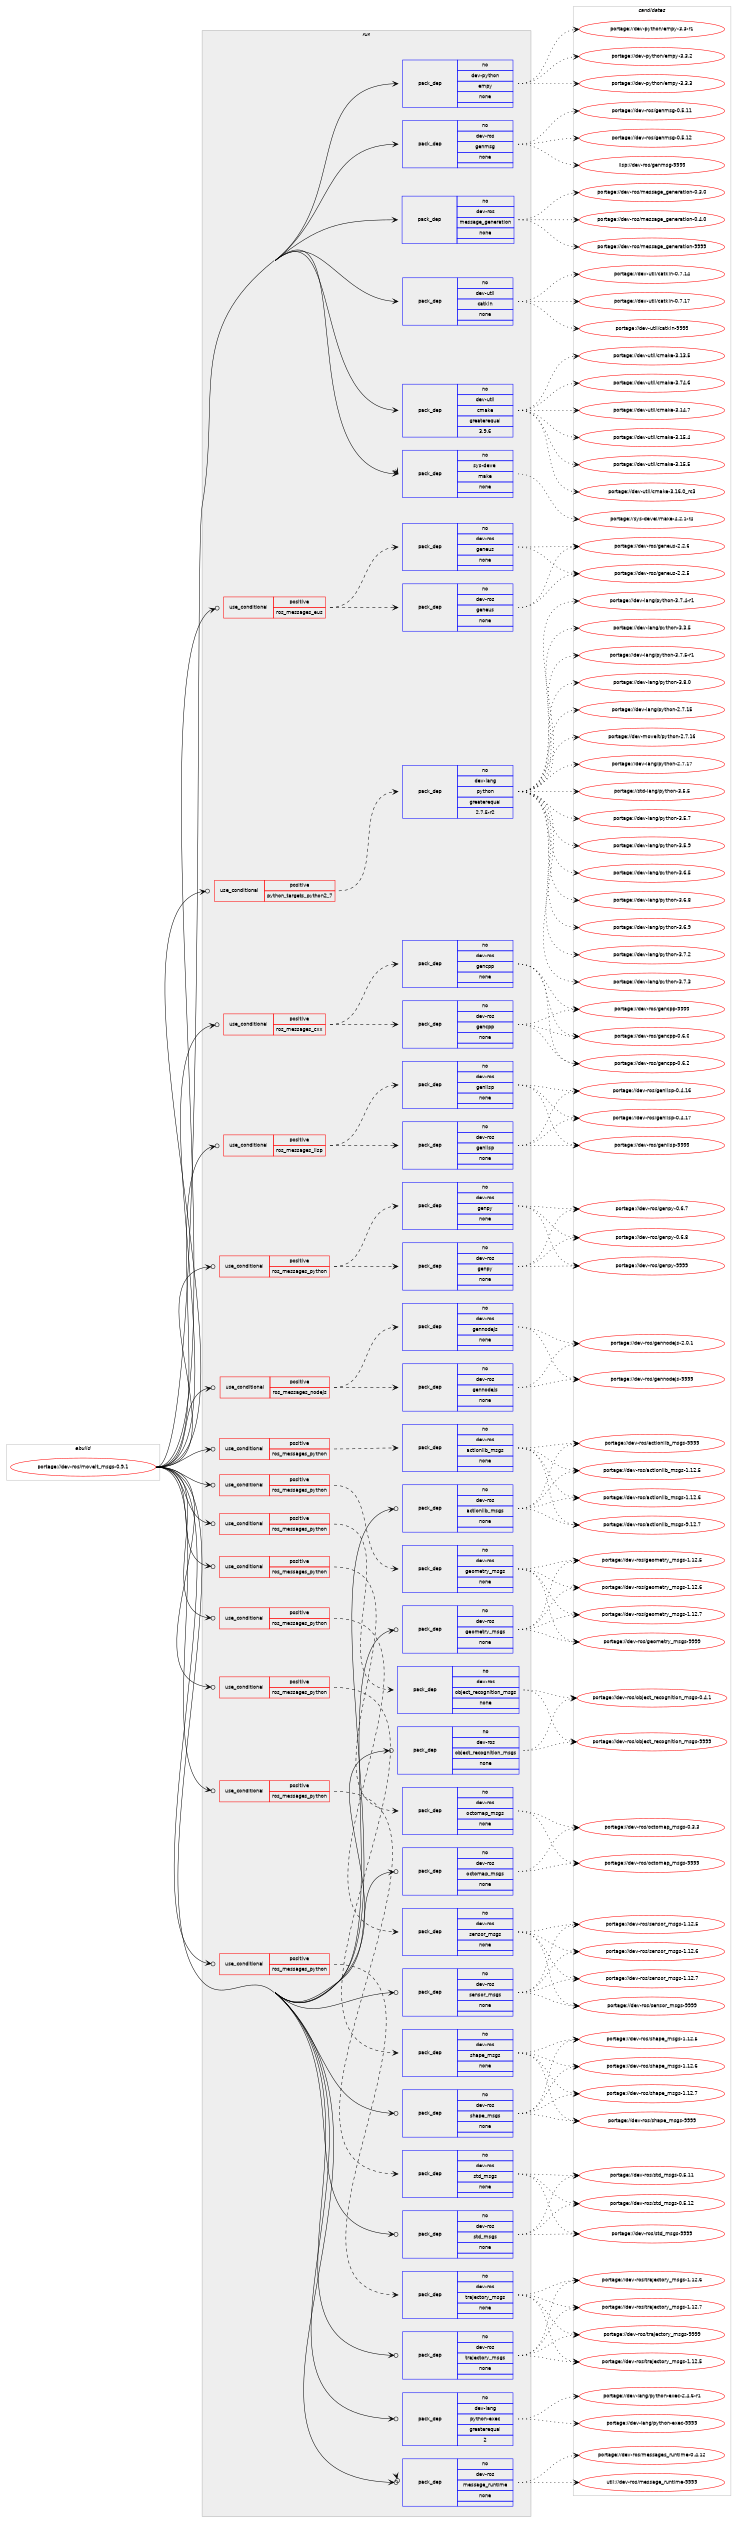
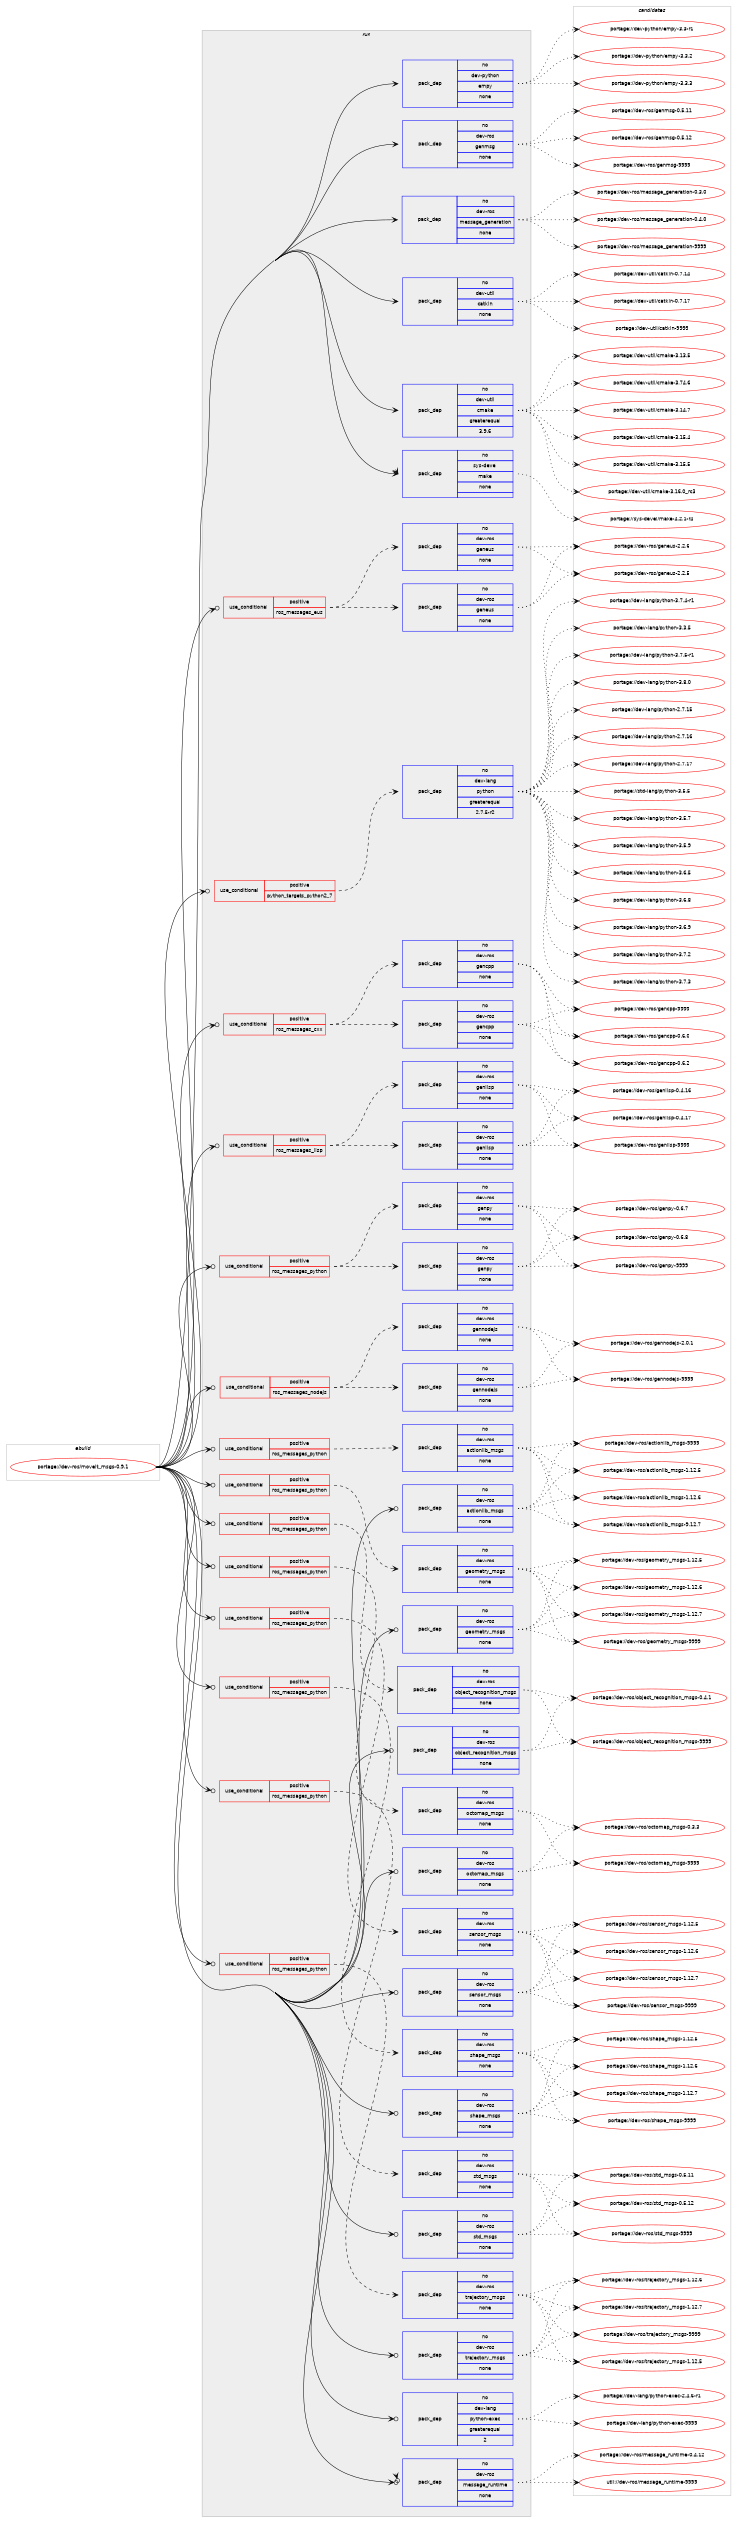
(652, 165) -> (652, 165)
(652, 737) -> (652, 737)
(652, 2455) -> (652, 2455)
